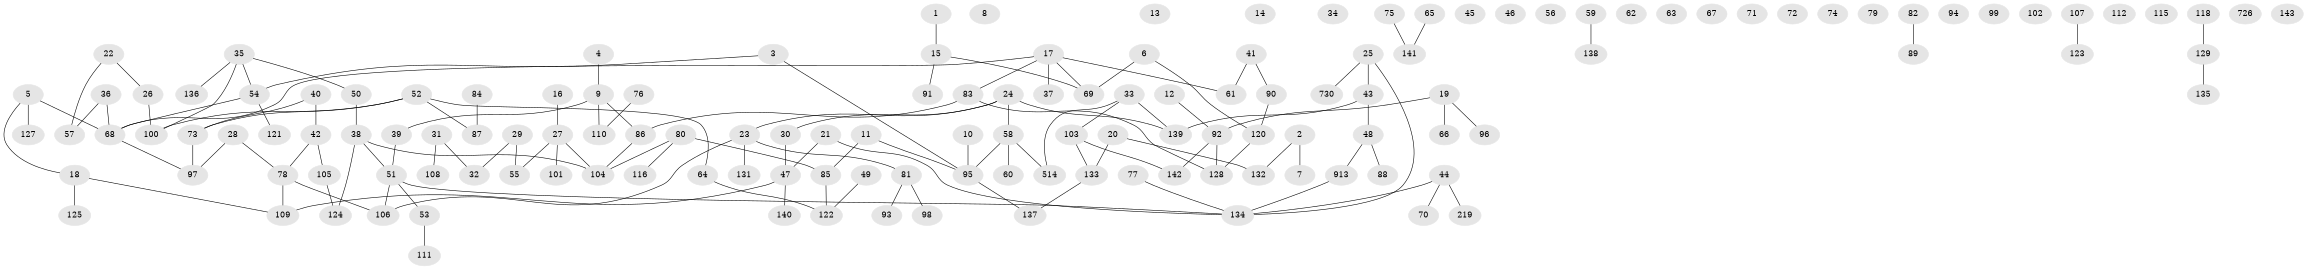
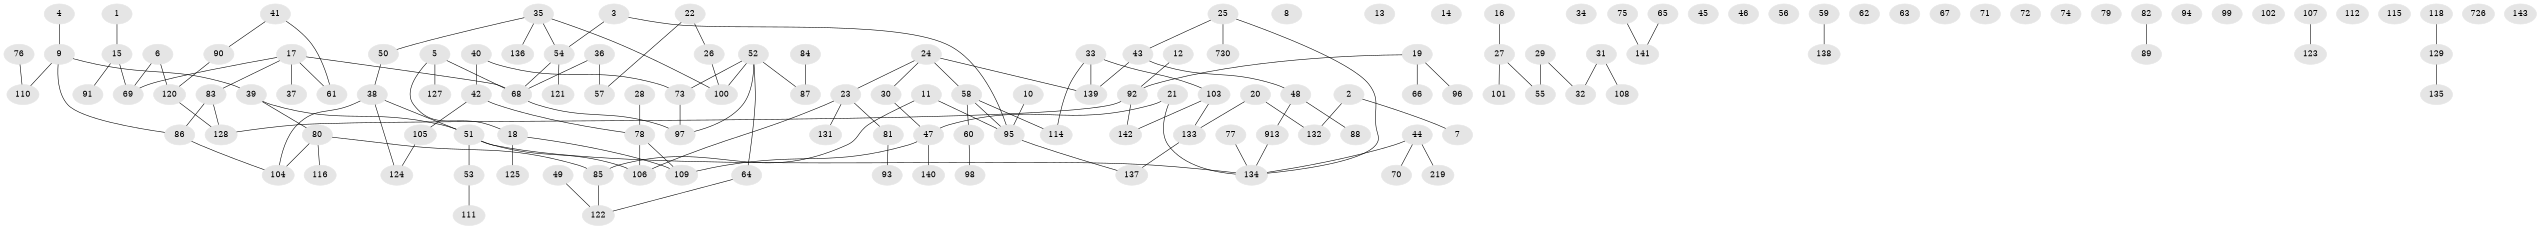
none -> (284, 115)
(213, 155) -> (738, 110)
(578, 155) -> none
(1050, 175) -> (1056, 135)
(917, 195) -> (969, 155)
